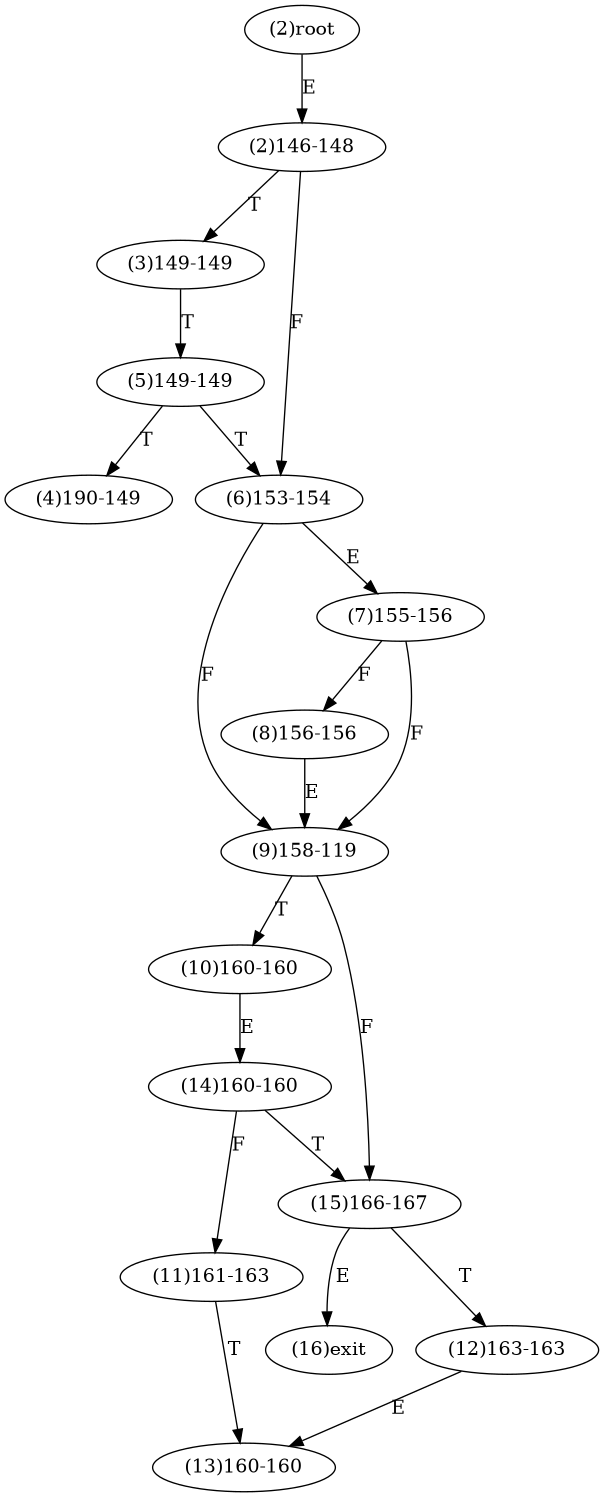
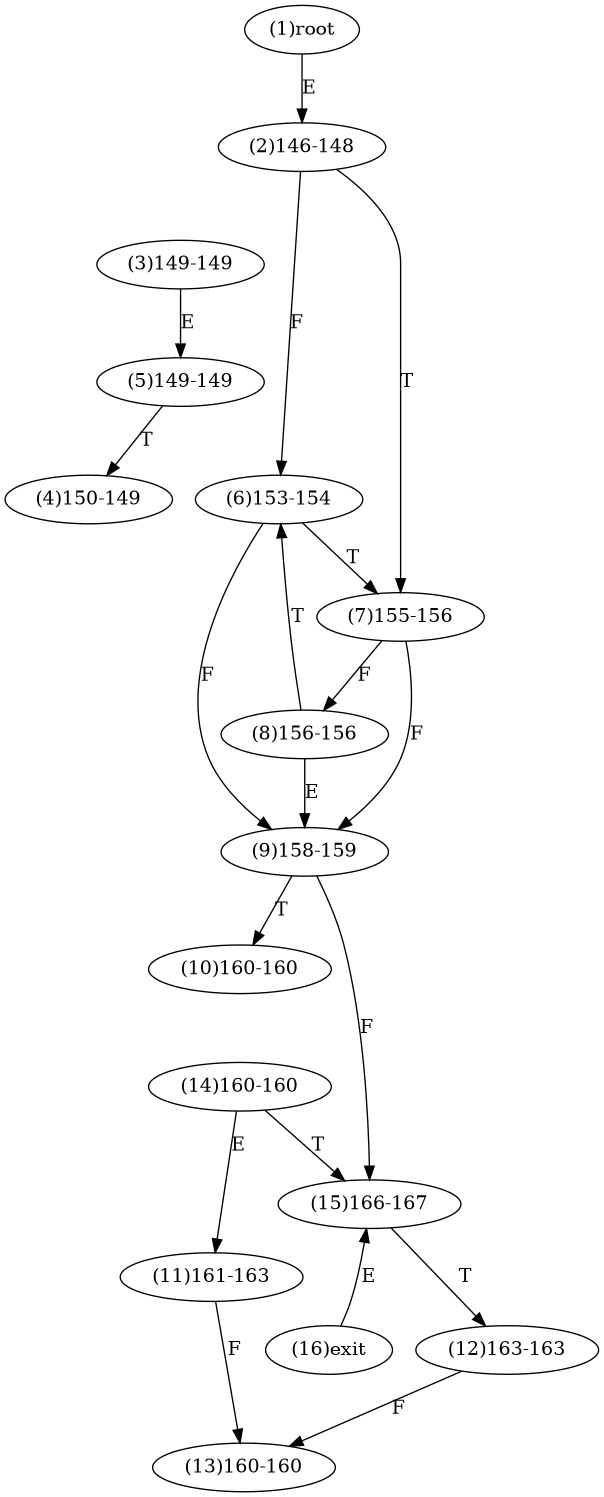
(302, 30) -> (302, 30)
(246, 201) -> (401, 362)
(188, 323) -> (188, 323)
(225, 436) -> (289, 624)
(89, 500) -> (89, 500)
(353, 558) -> (353, 558)
(305, 852) -> (305, 852)
(240, 1021) -> none
(239, 1145) -> (239, 1145)
(331, 1268) -> (355, 1285)
(235, 1350) -> (235, 1350)
(399, 1409) -> (399, 1409)
